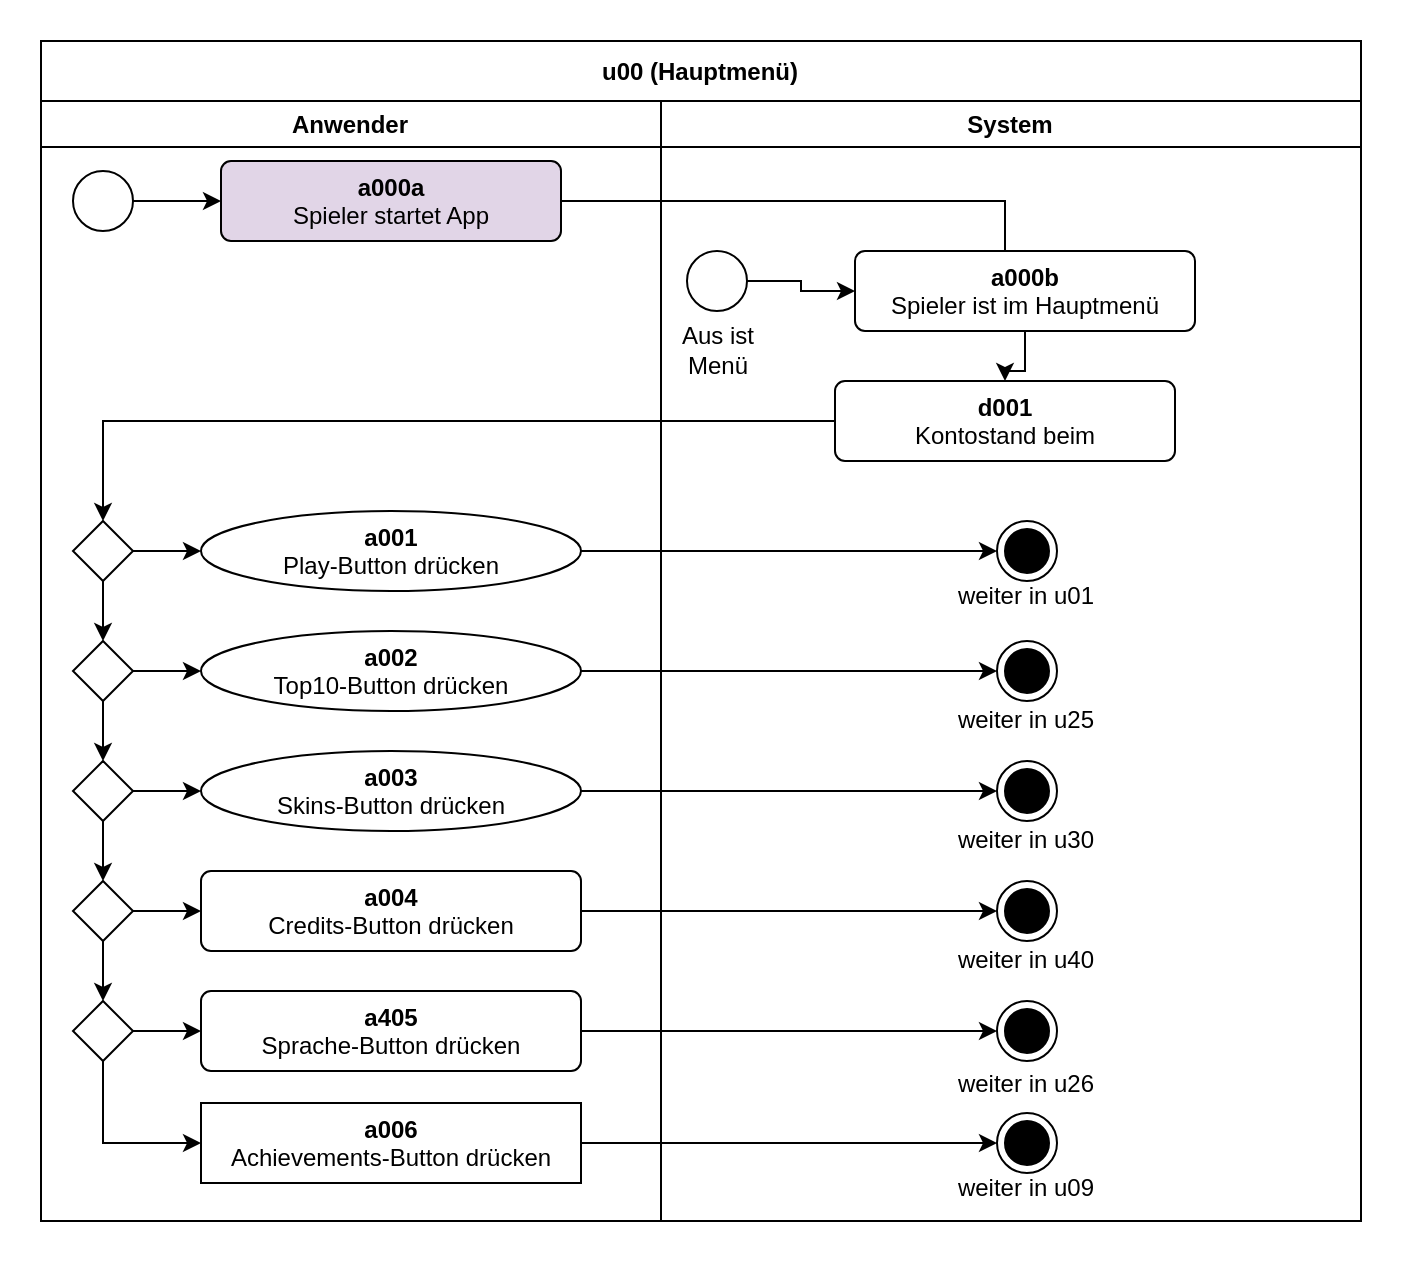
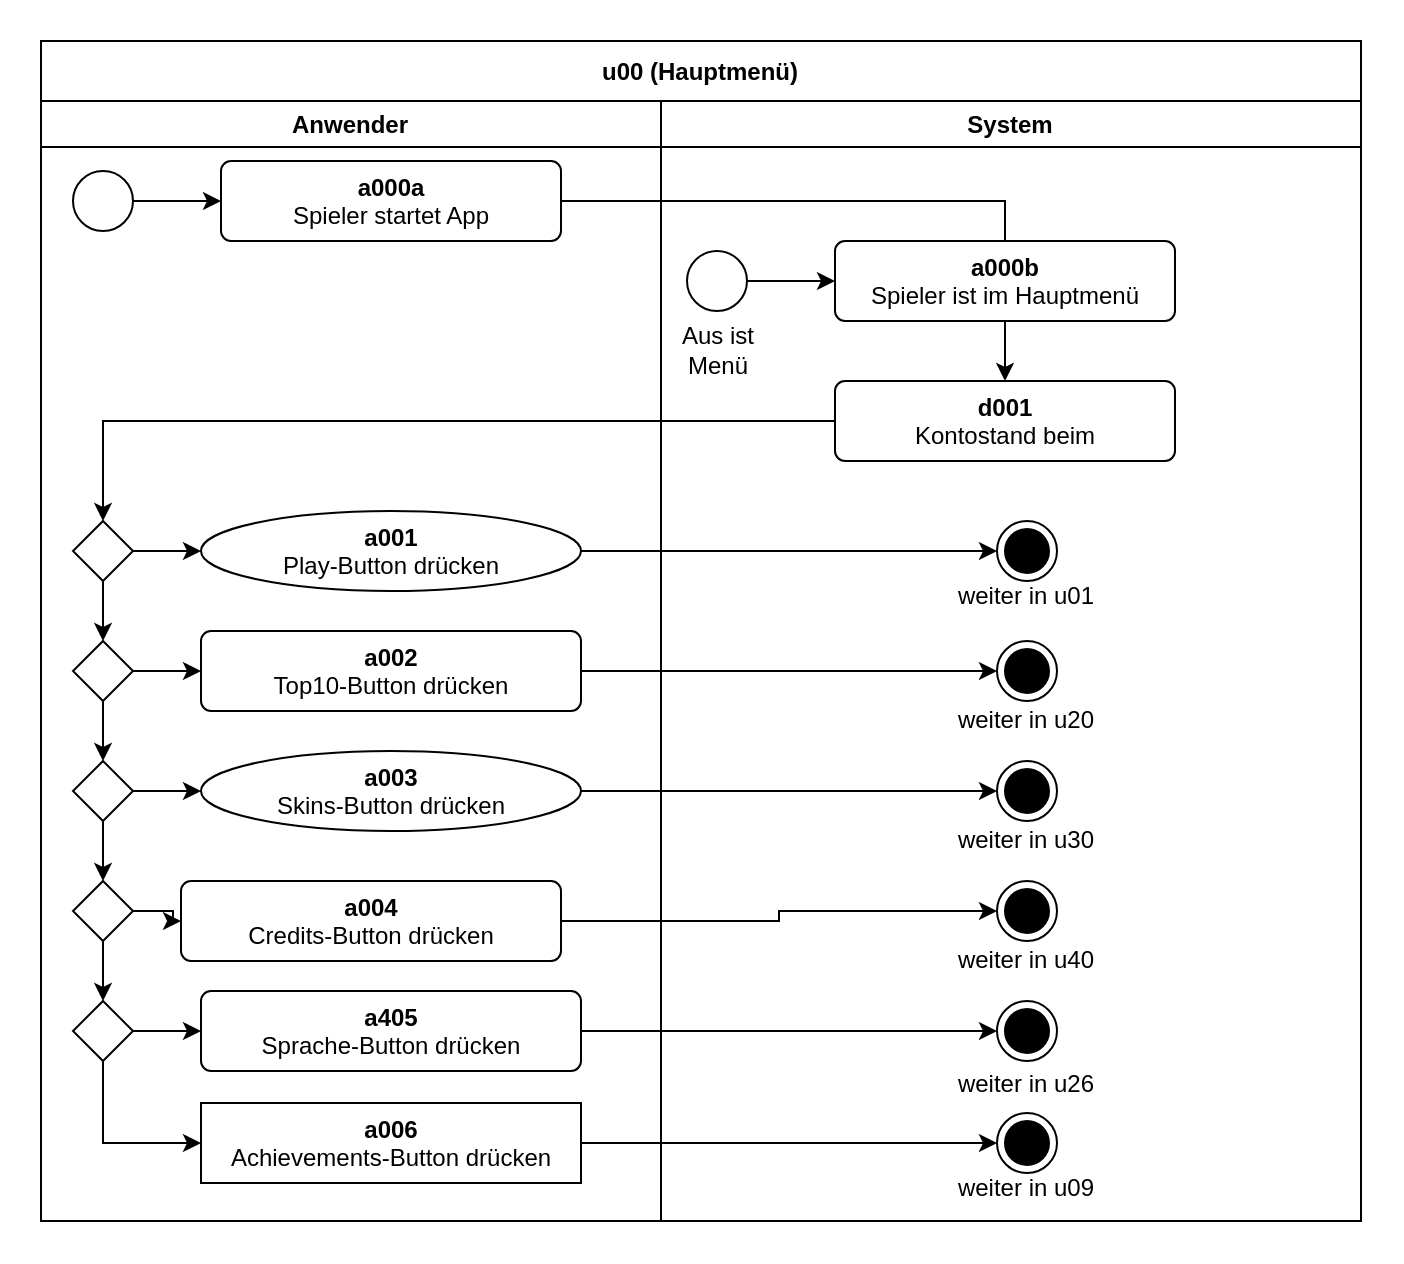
(391, 201) -> (391, 201)
(1025, 291) -> (1005, 281)
(391, 671) -> (391, 671)
(1027, 721) -> (1027, 721)
(391, 911) -> (371, 921)
